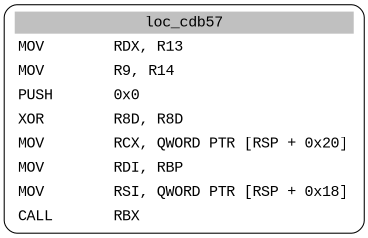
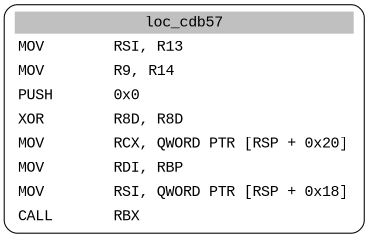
(101, 46) -> (101, 46)
